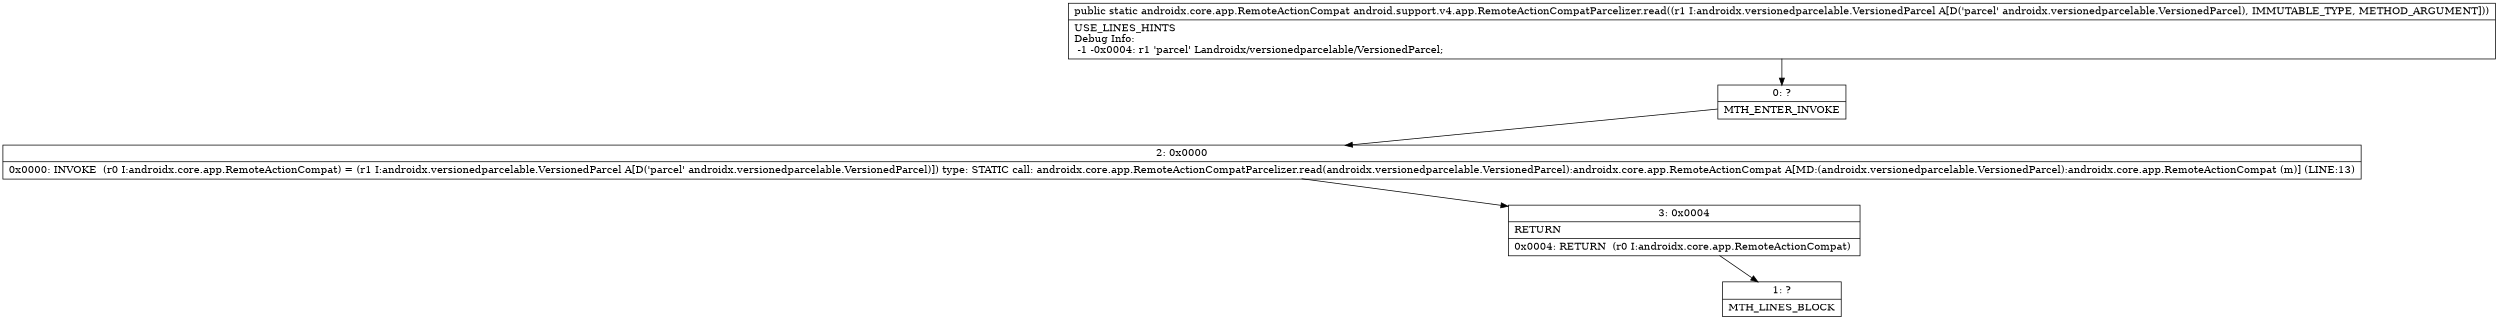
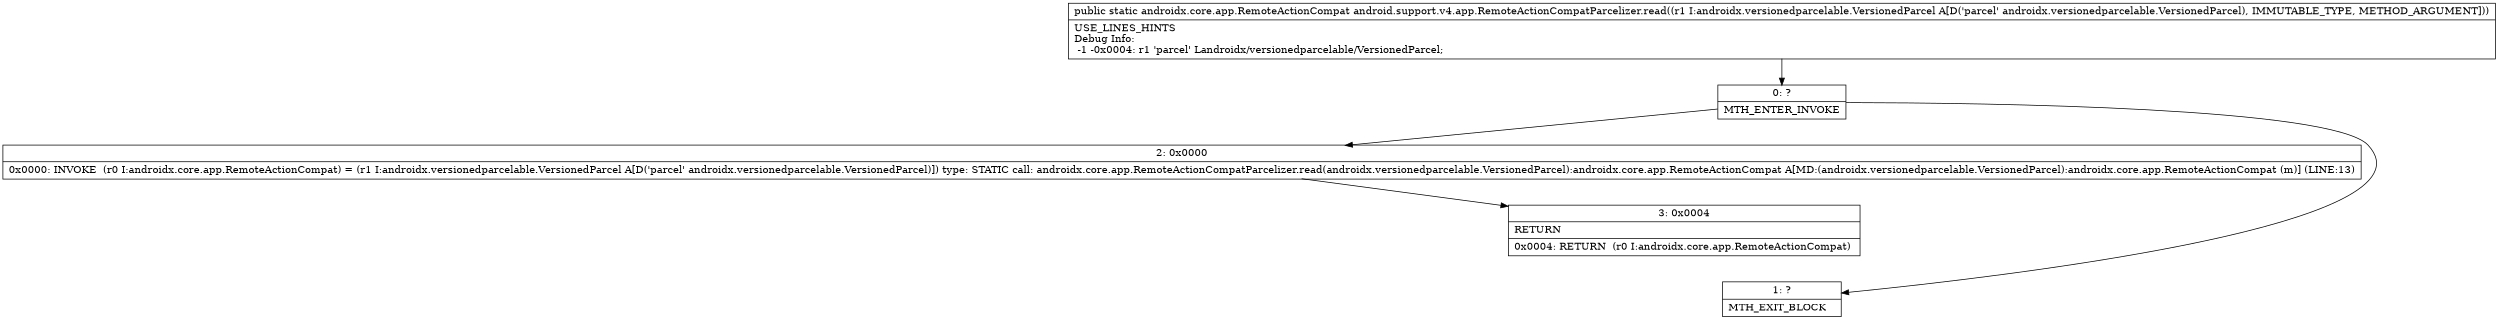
(1736, 267) -> (2373, 168)
(1782, 308) -> (1778, 308)
